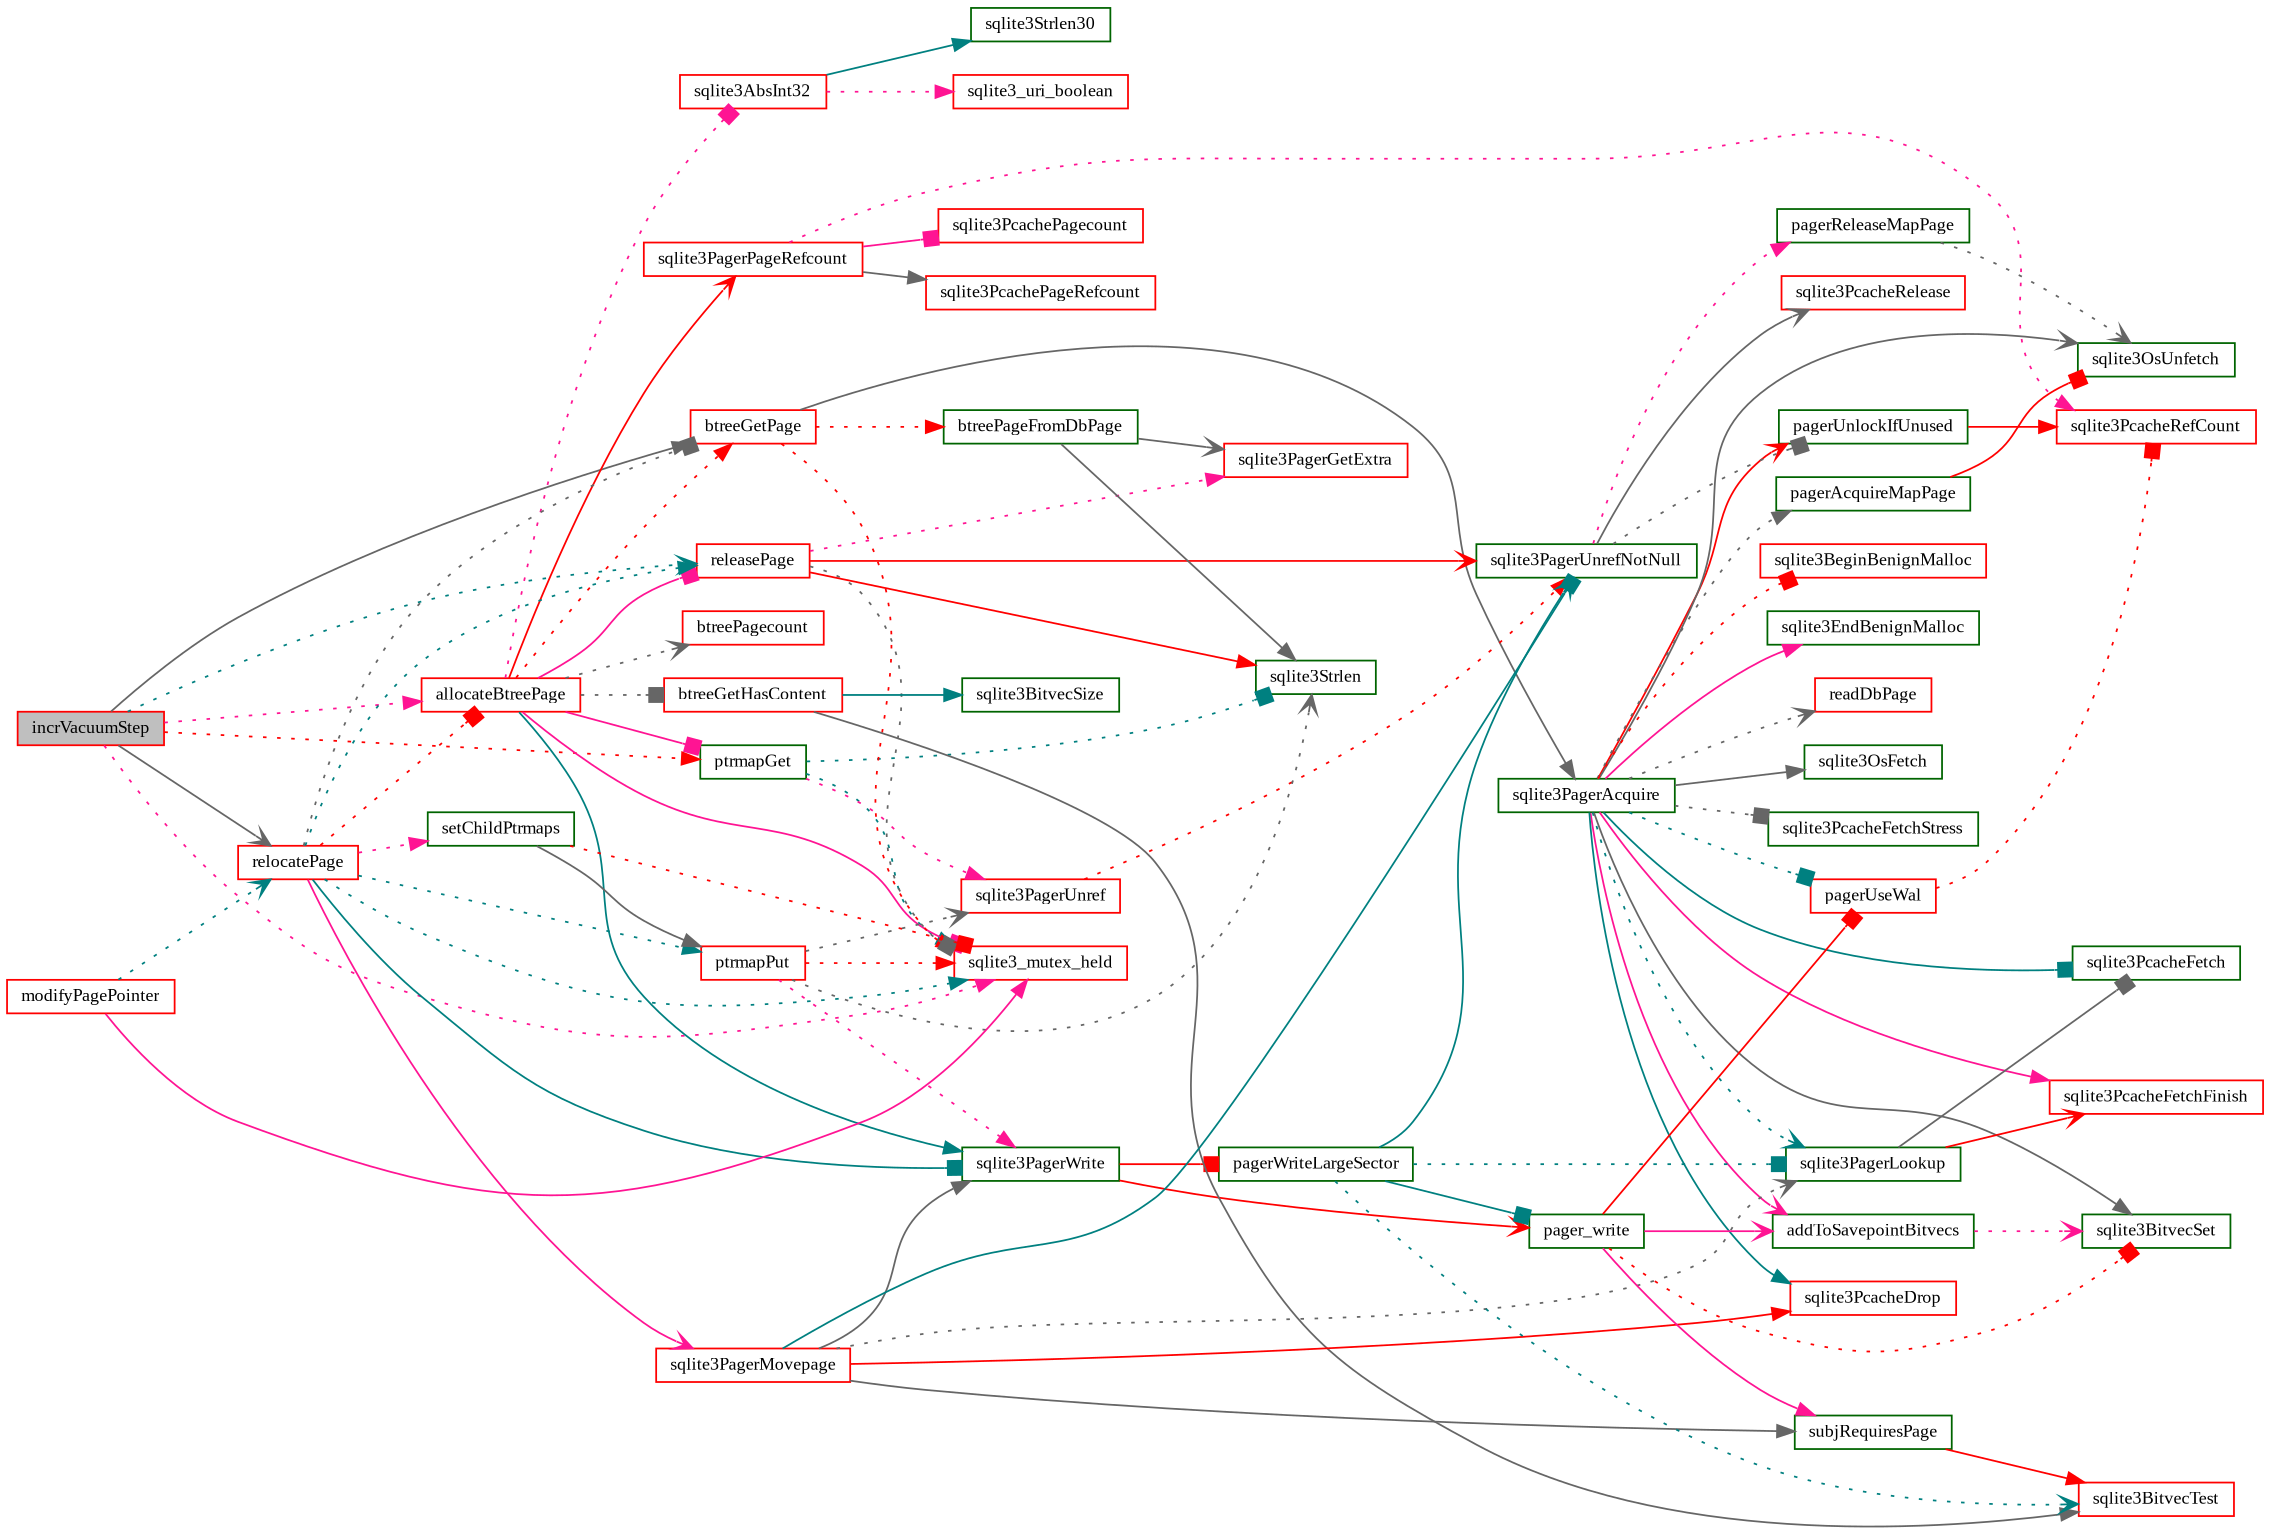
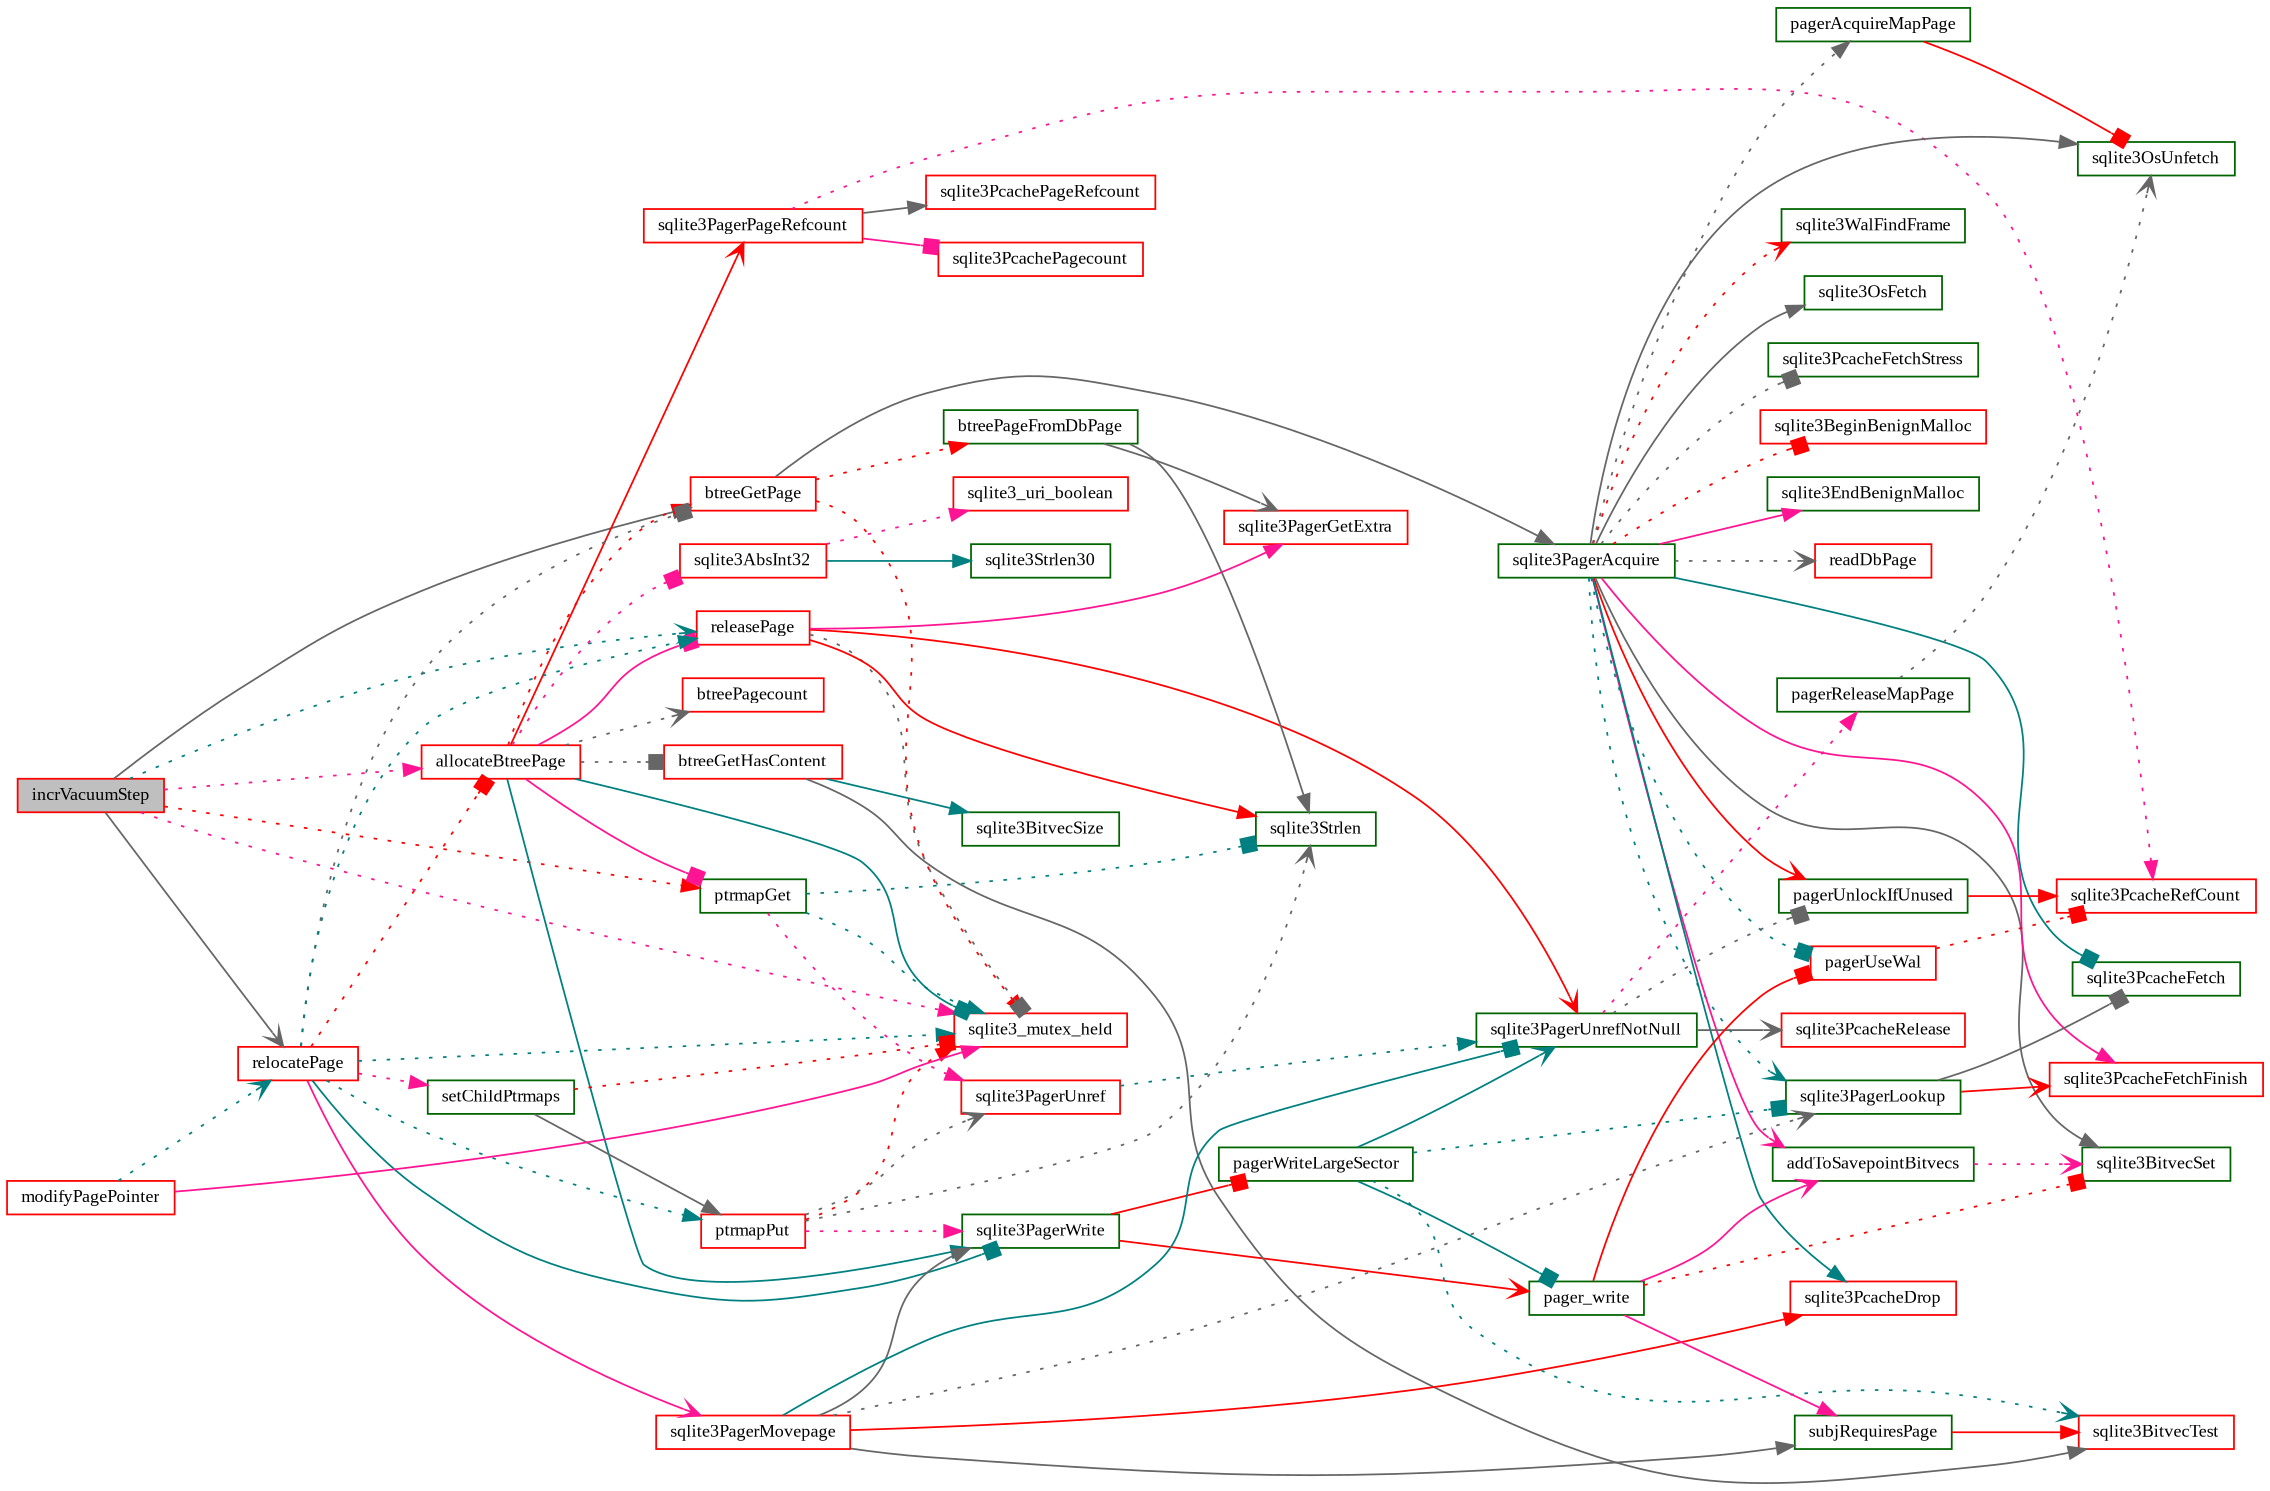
none -> (1873, 226)
(1725, 437) -> (1726, 222)
(1008, 515) -> (1043, 615)
(1335, 758) -> (1289, 1064)
(737, 825) -> (805, 840)
